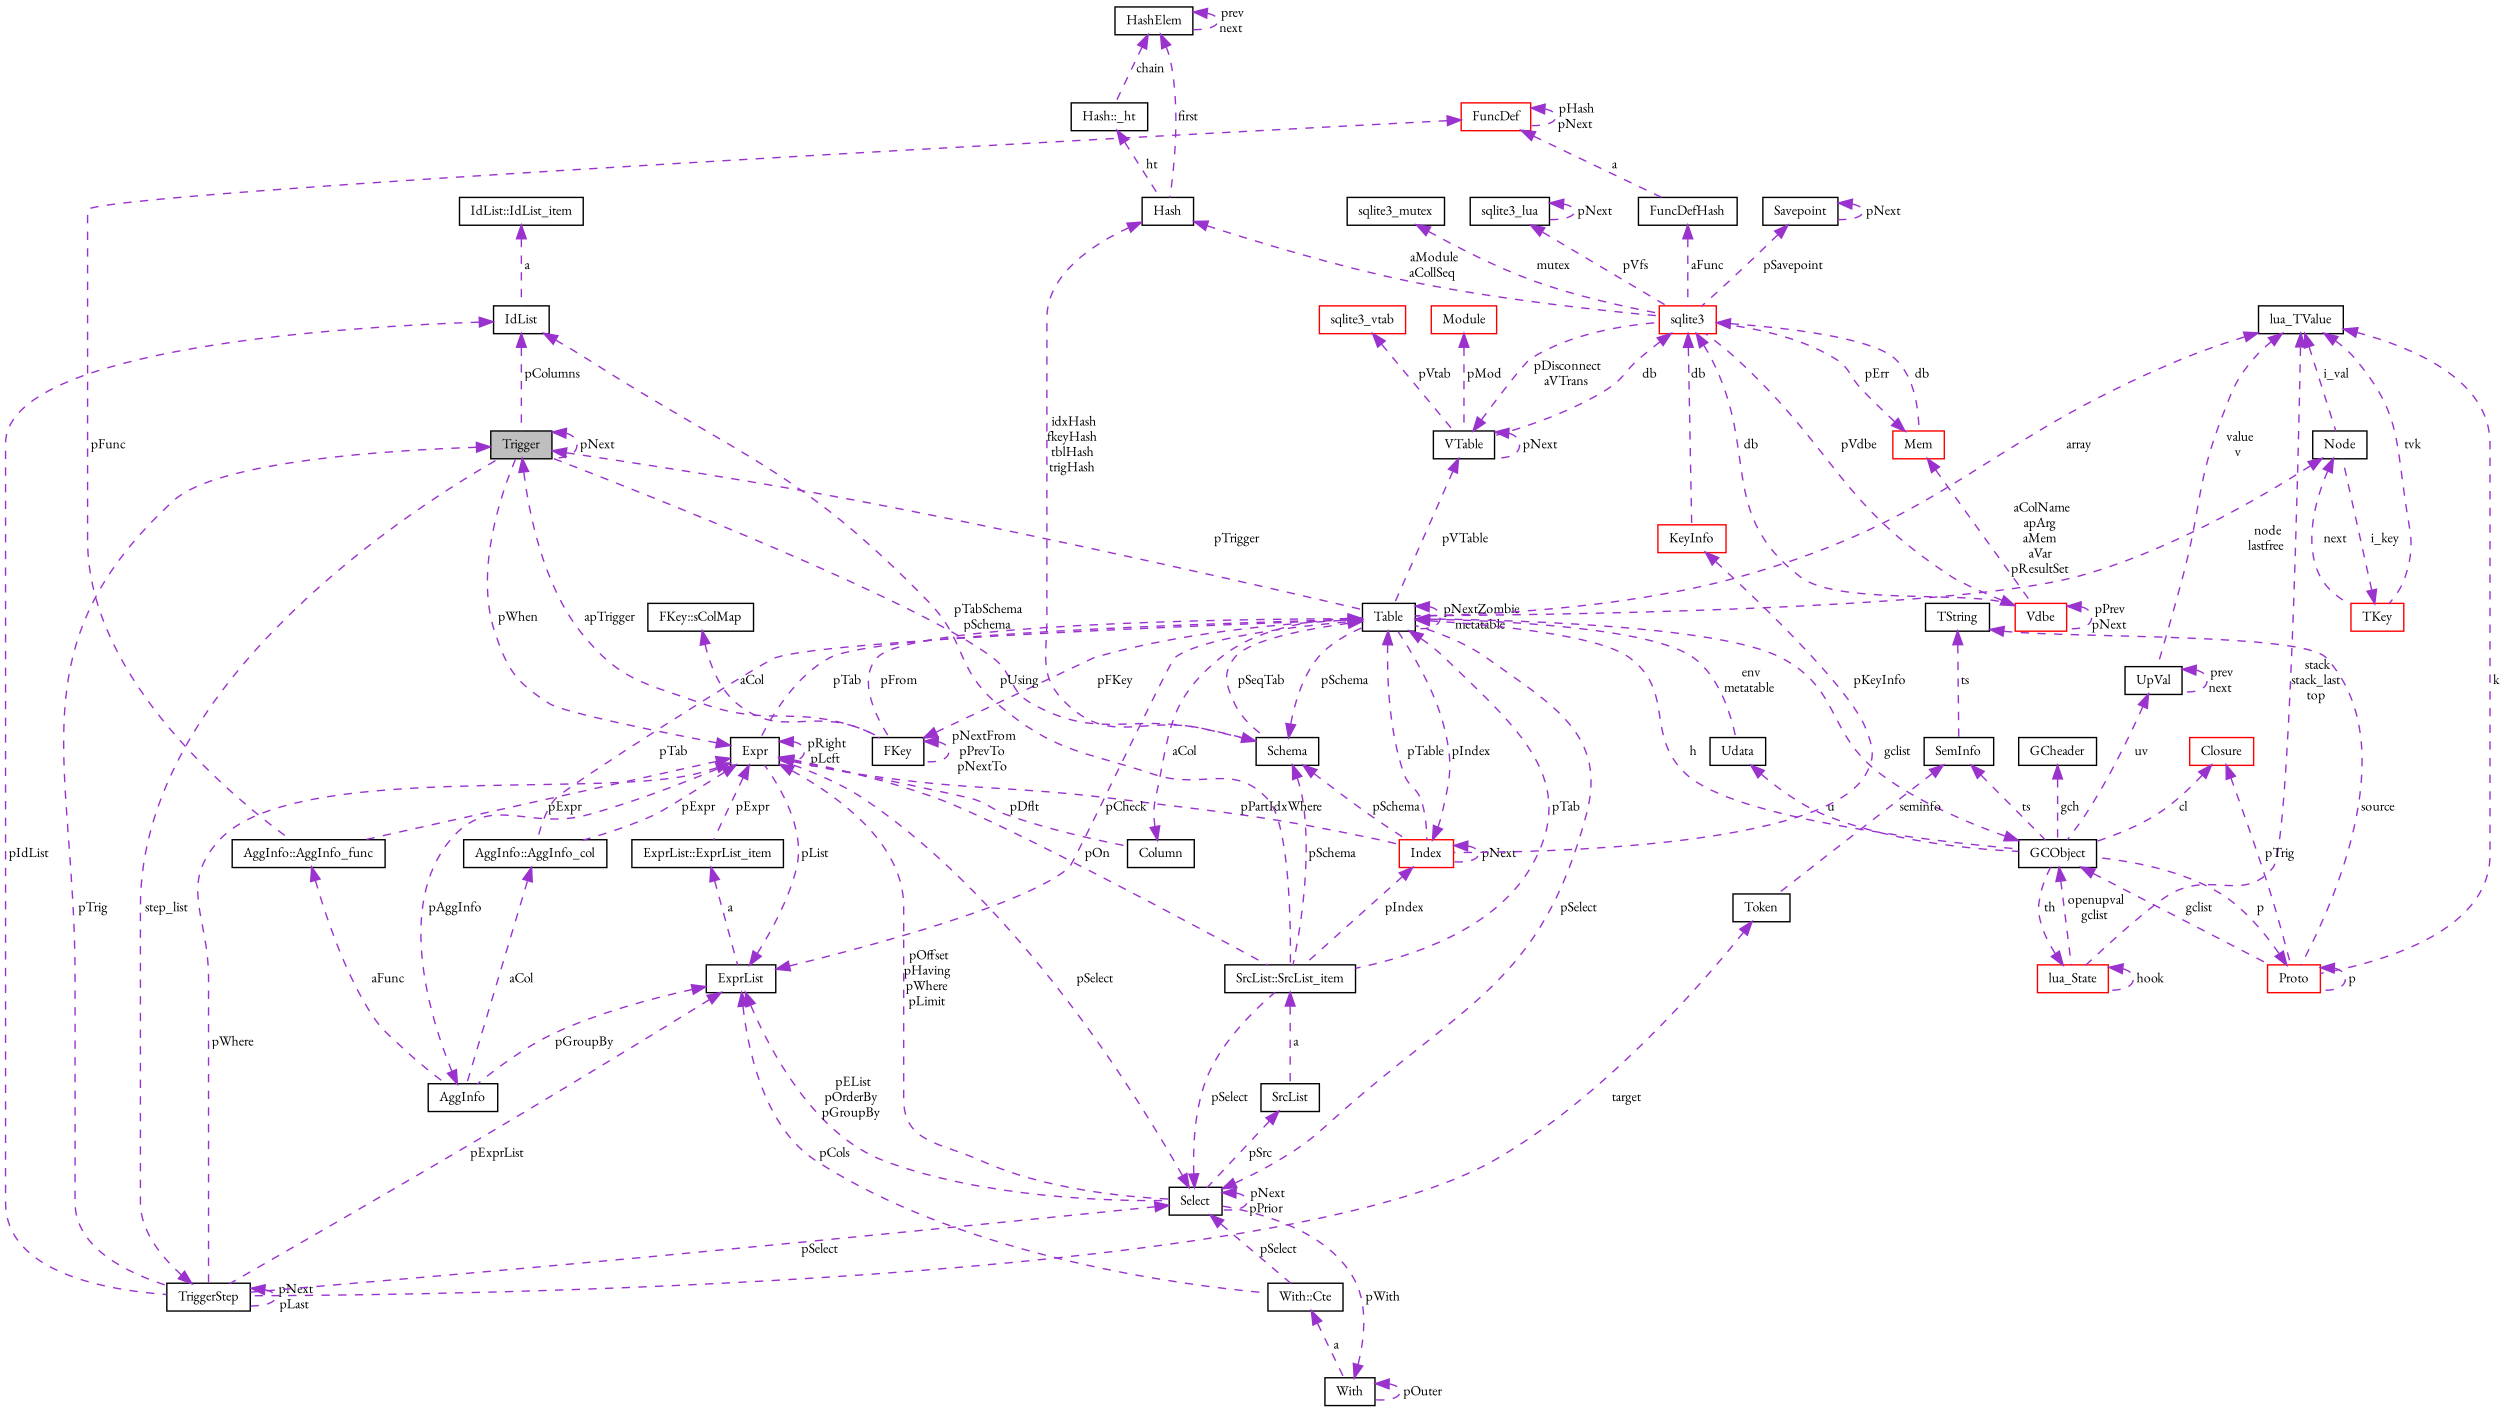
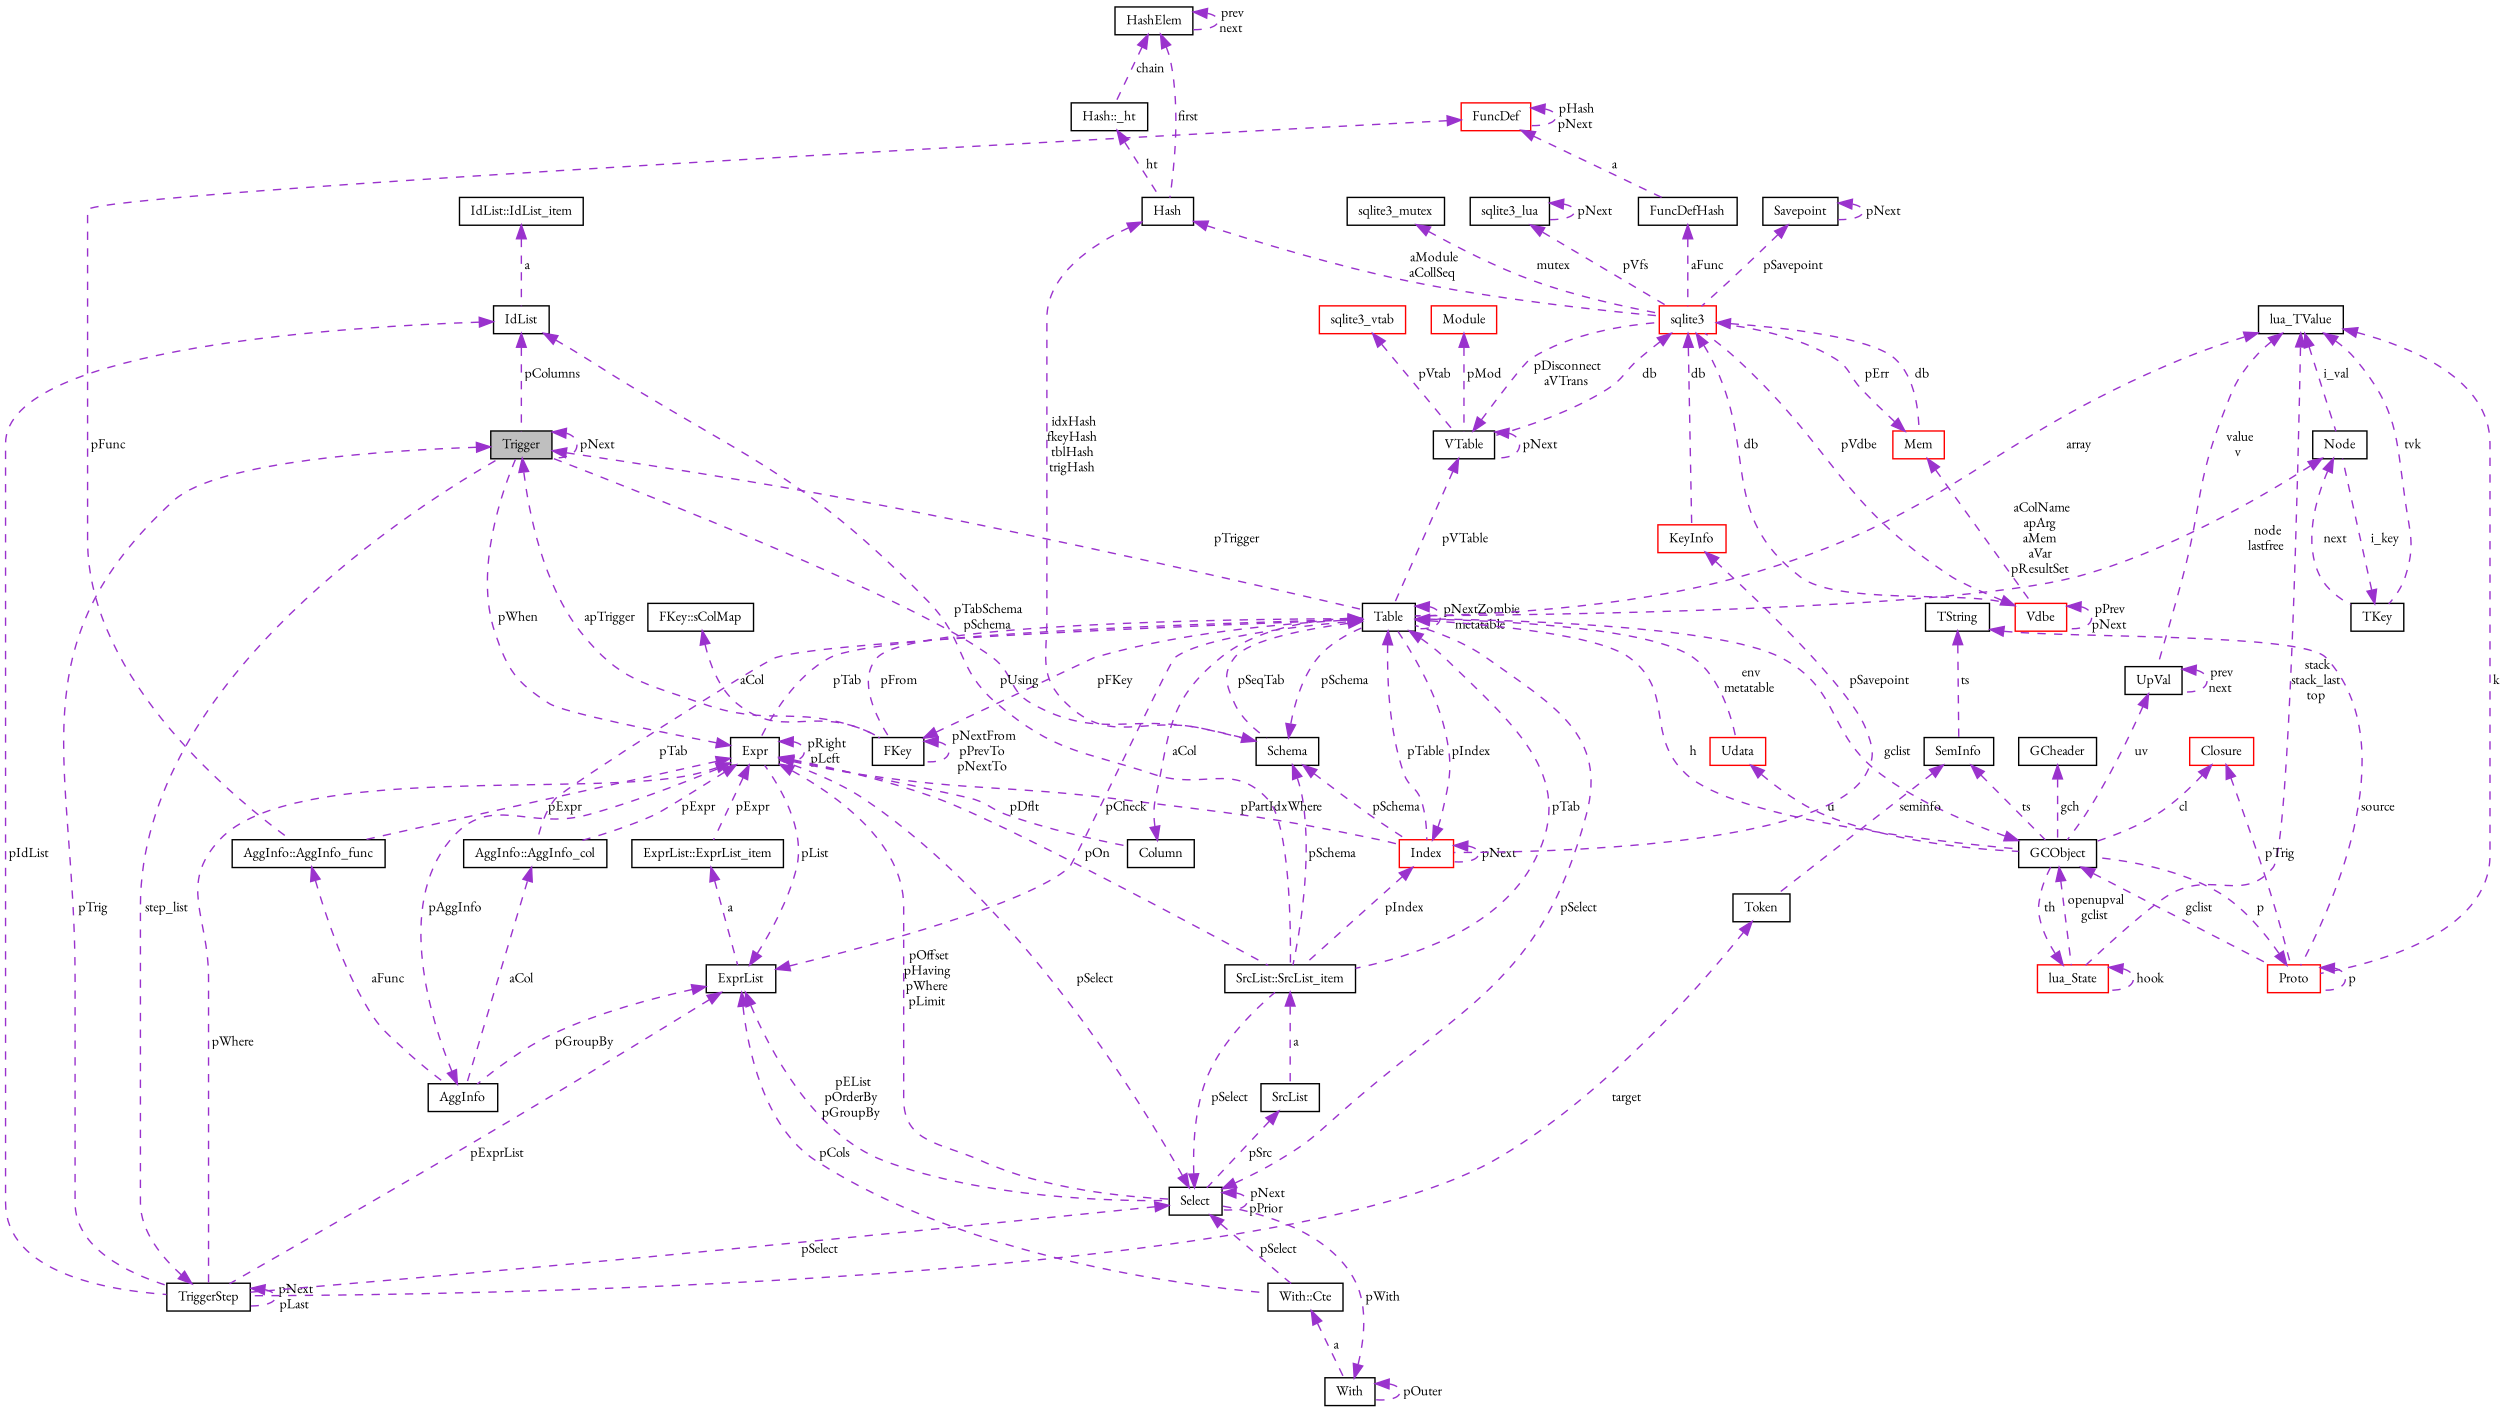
(2377, 617) -> (2377, 617)
(1878, 681) -> (1878, 681)
(1738, 751) -> (1738, 751)
